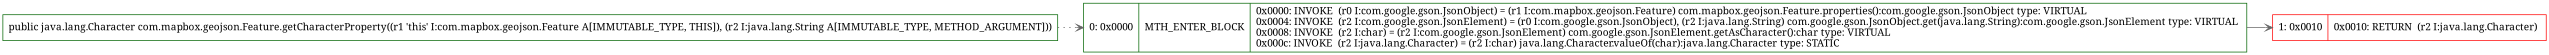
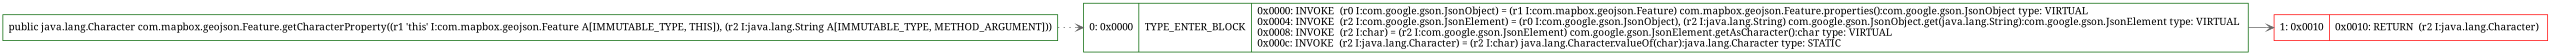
(1194, 27) -> (1195, 27)
